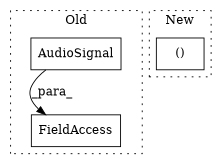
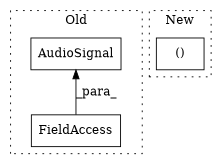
(31, 88) -> (76, 97)
